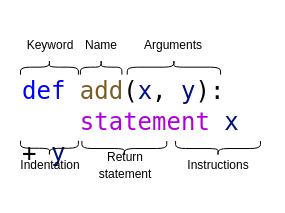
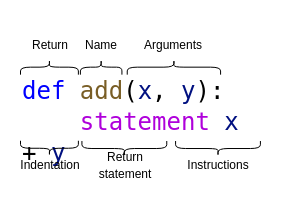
(51, 45) -> (51, 45)
